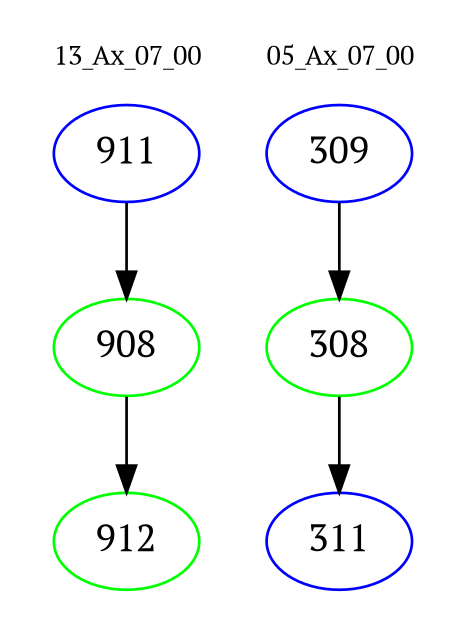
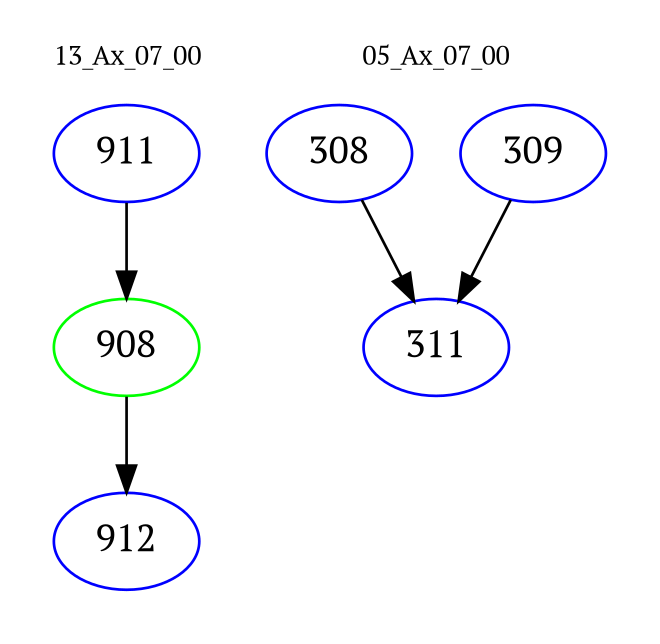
(339, 237) -> (491, 238)
(339, 347) -> (339, 154)
(127, 541) -> (127, 541)
